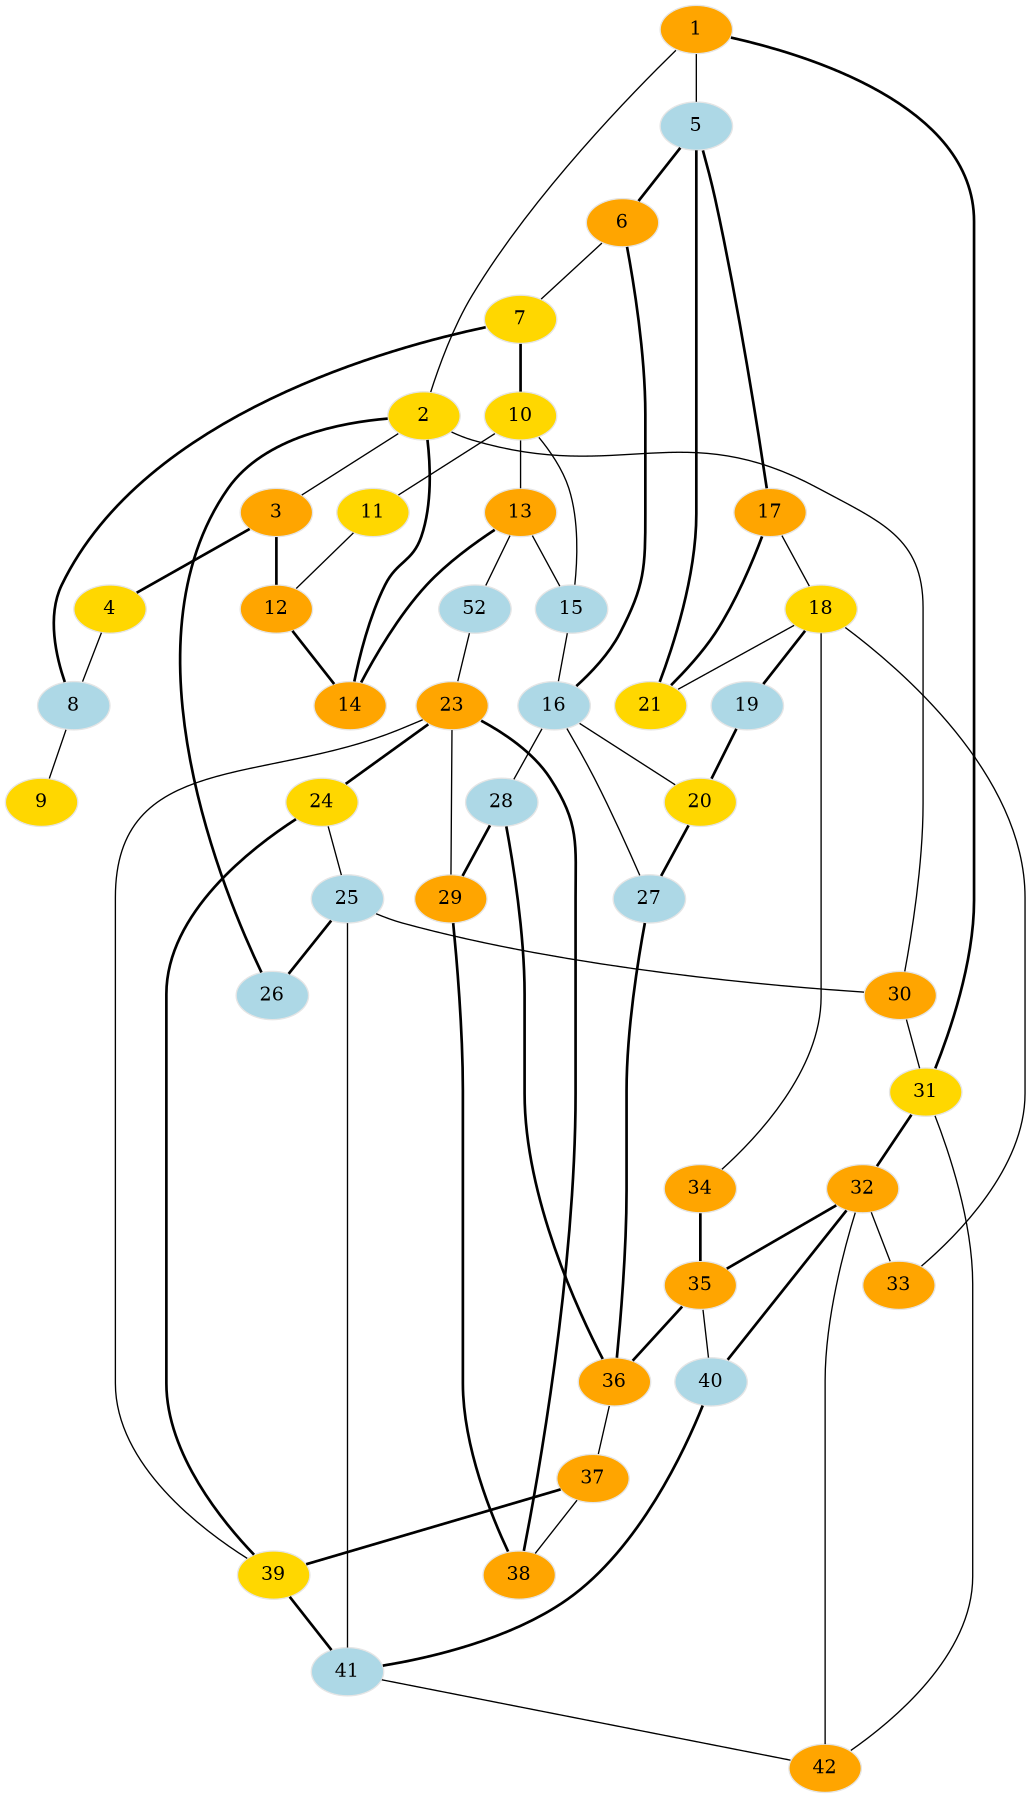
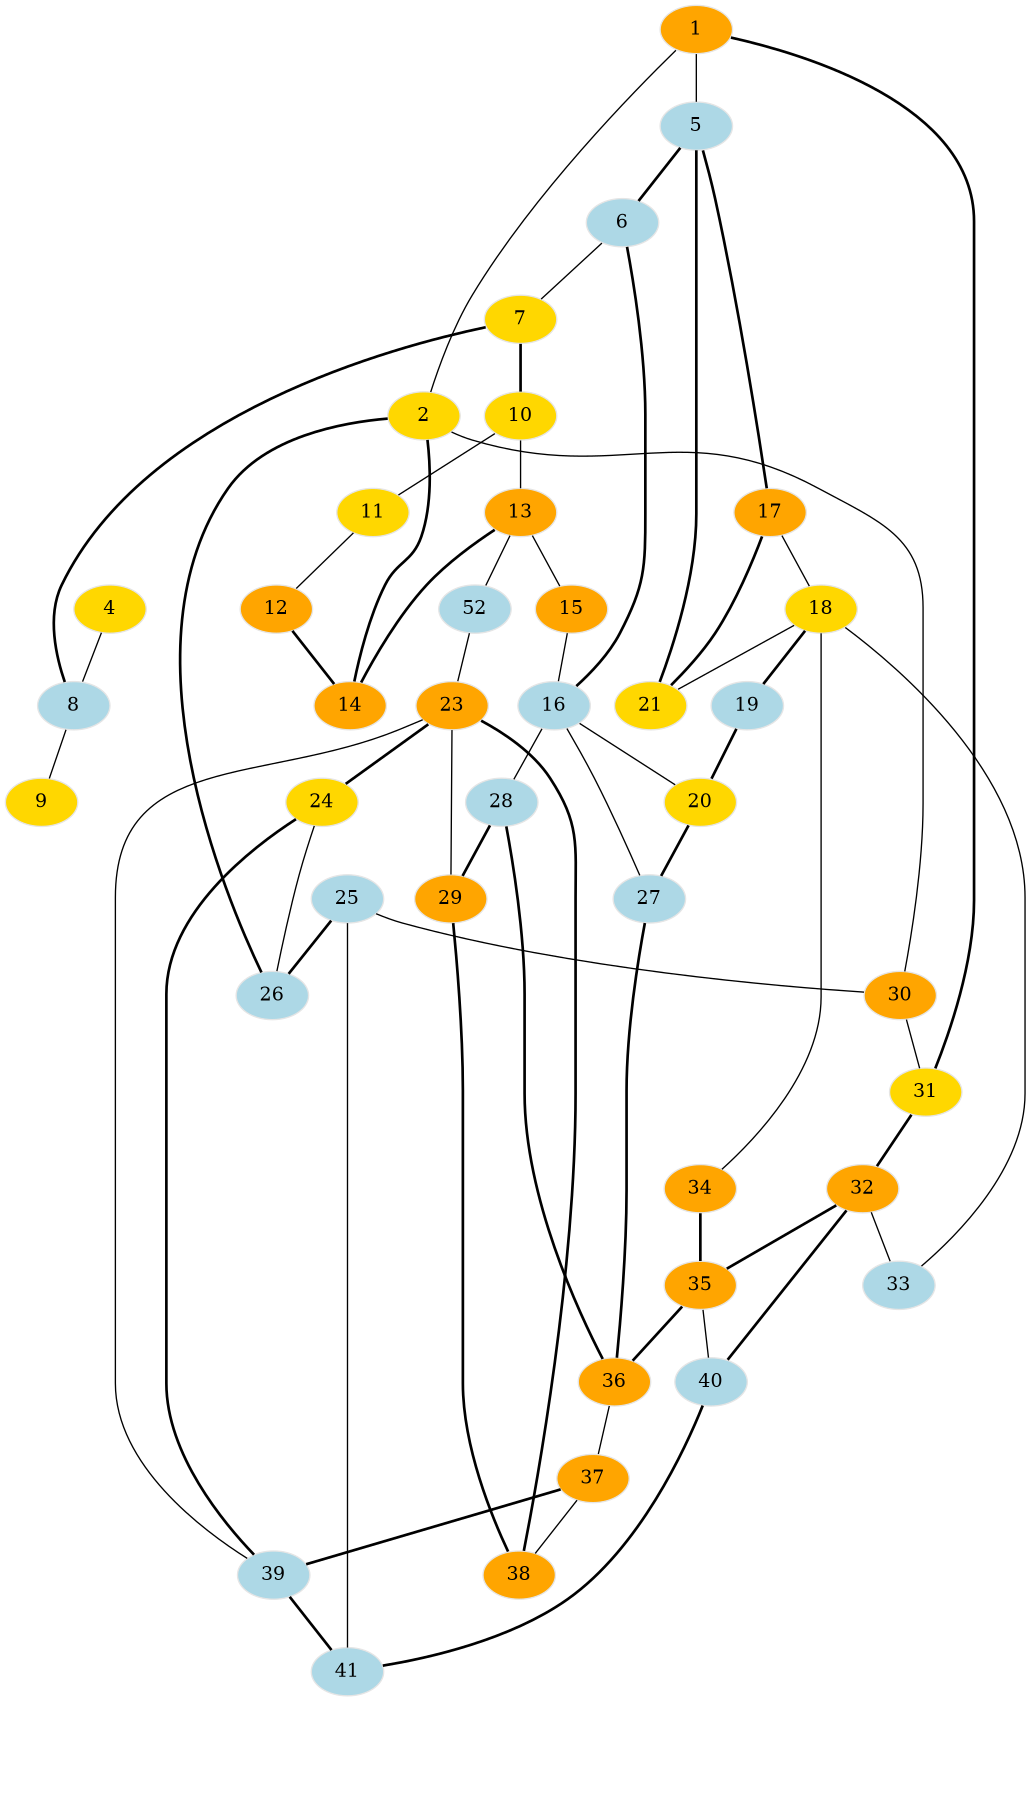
(623, 223) -> (623, 223)
(573, 507) -> none
(276, 513) -> none
(572, 609) -> (572, 609)
(335, 851) -> (293, 898)
(899, 1285) -> (899, 1285)
(274, 1575) -> (274, 1575)
(825, 1768) -> none
